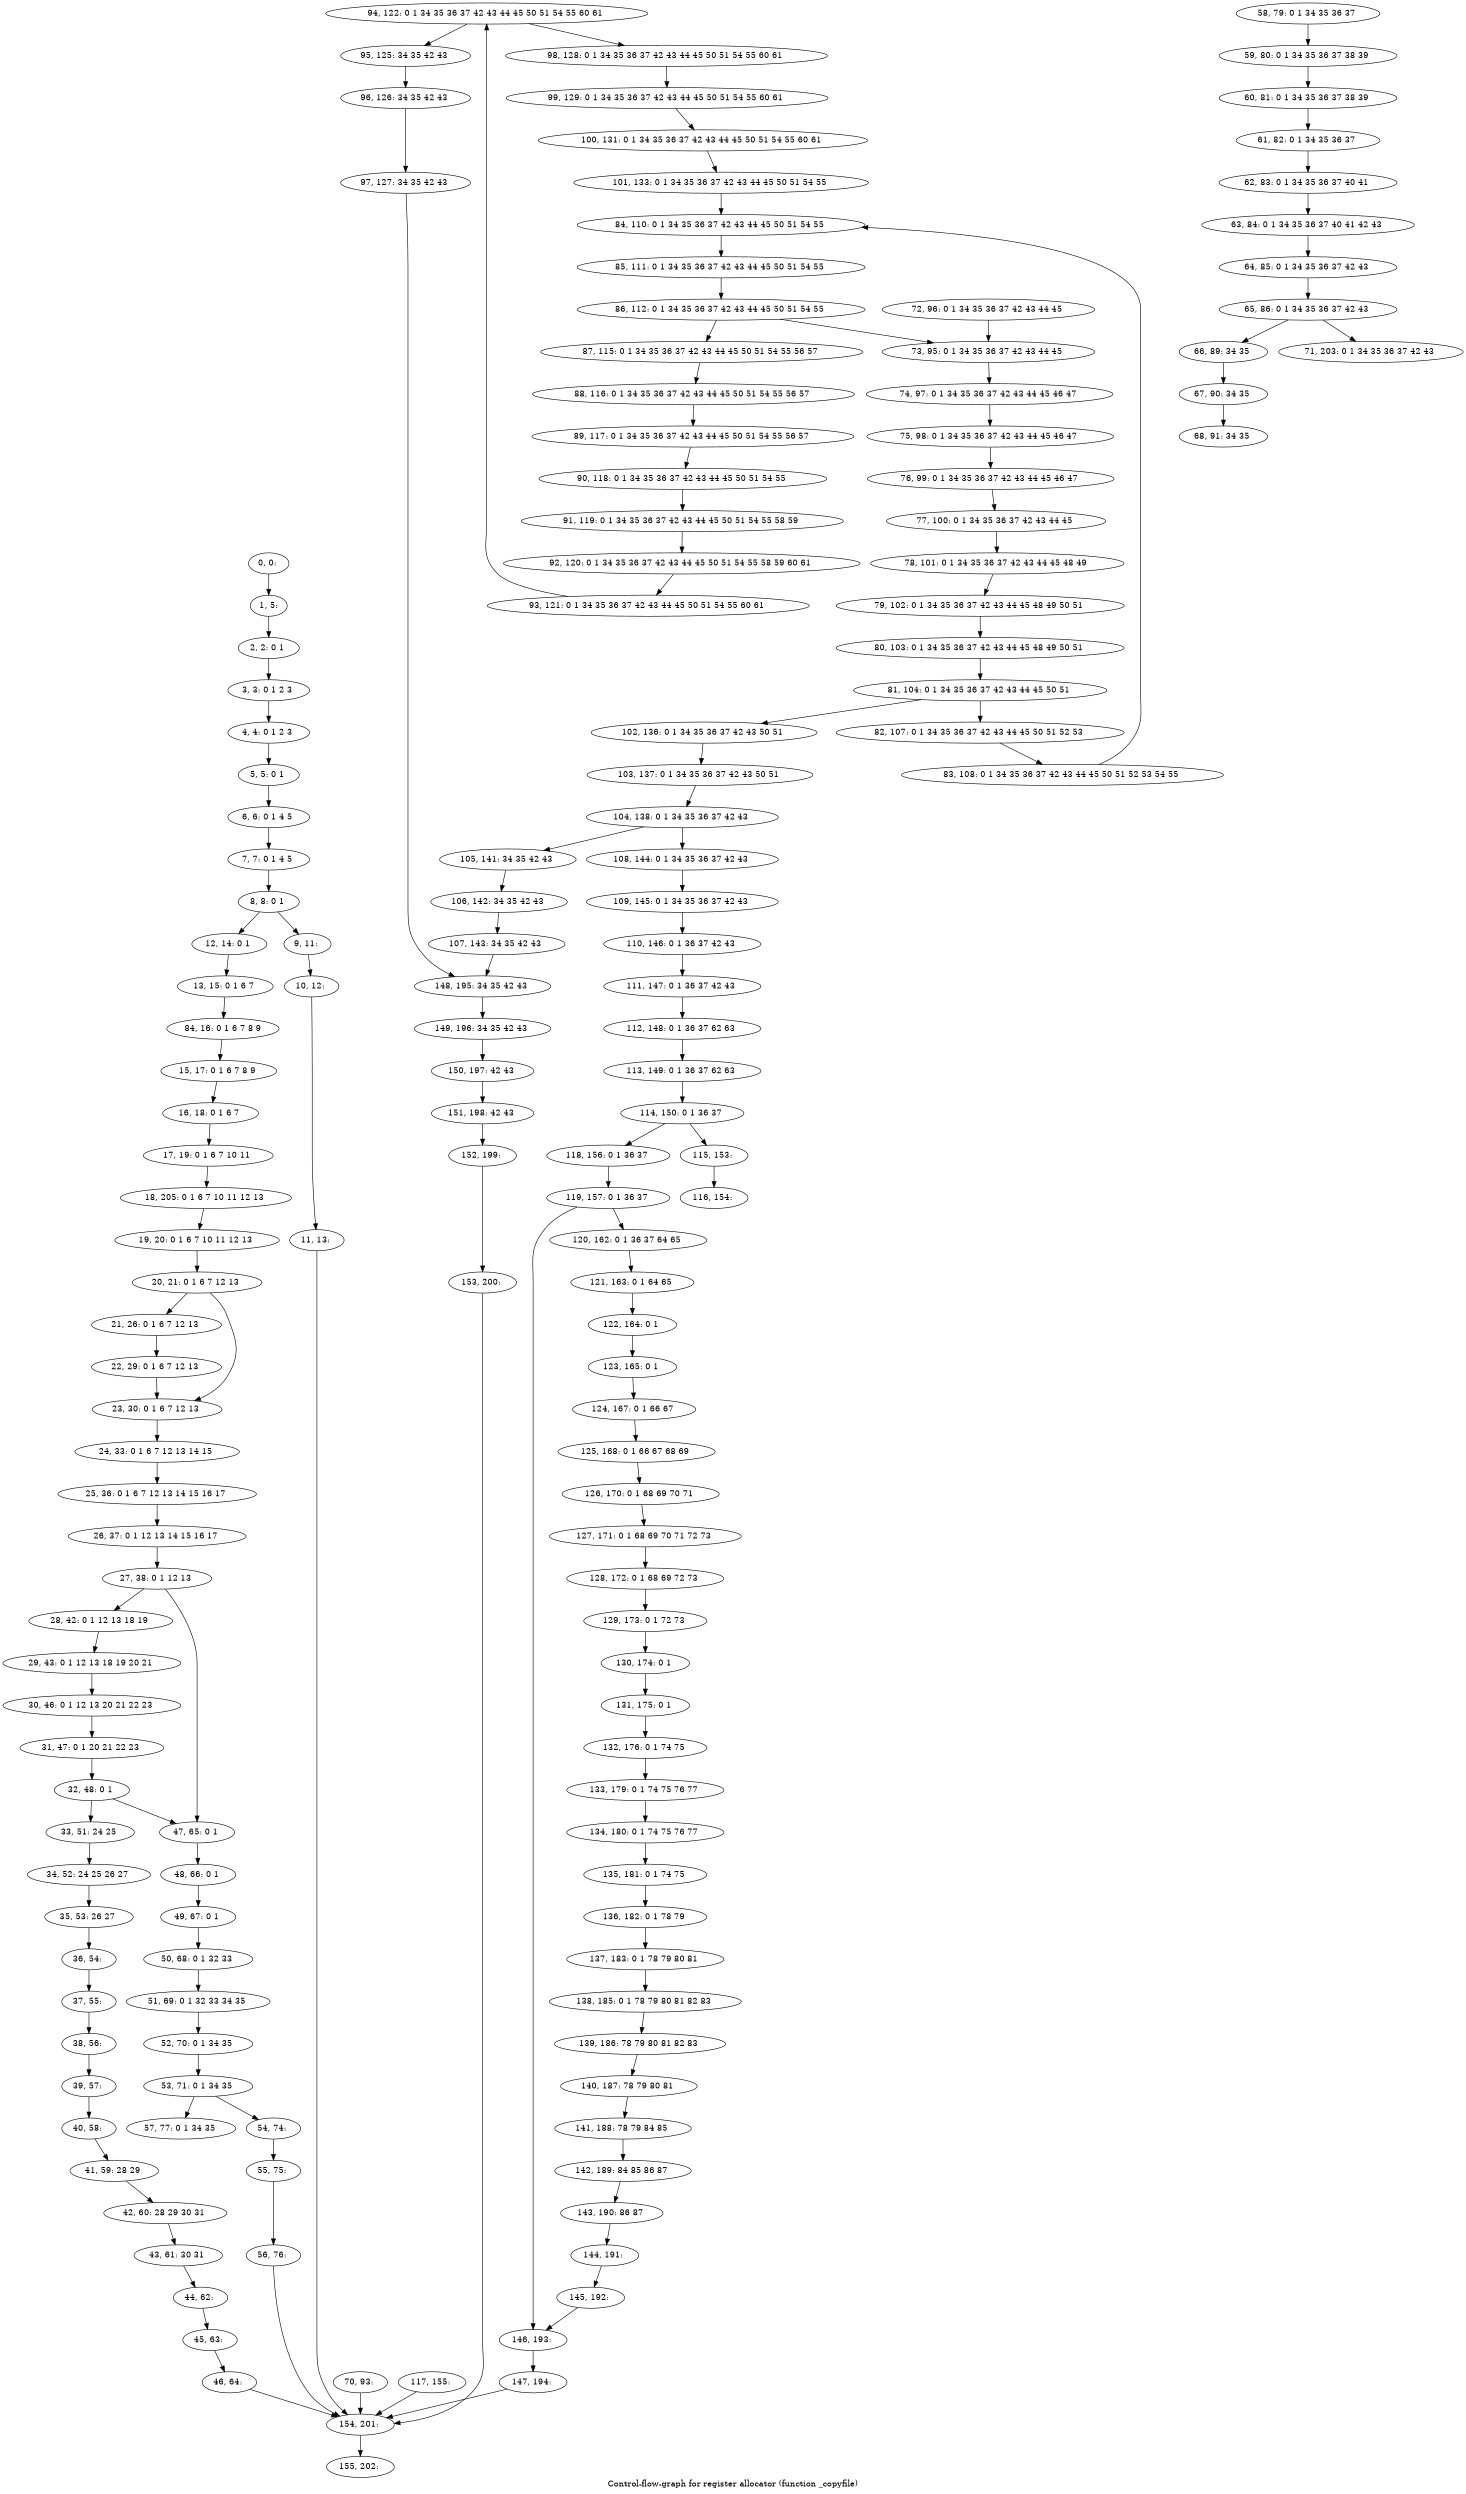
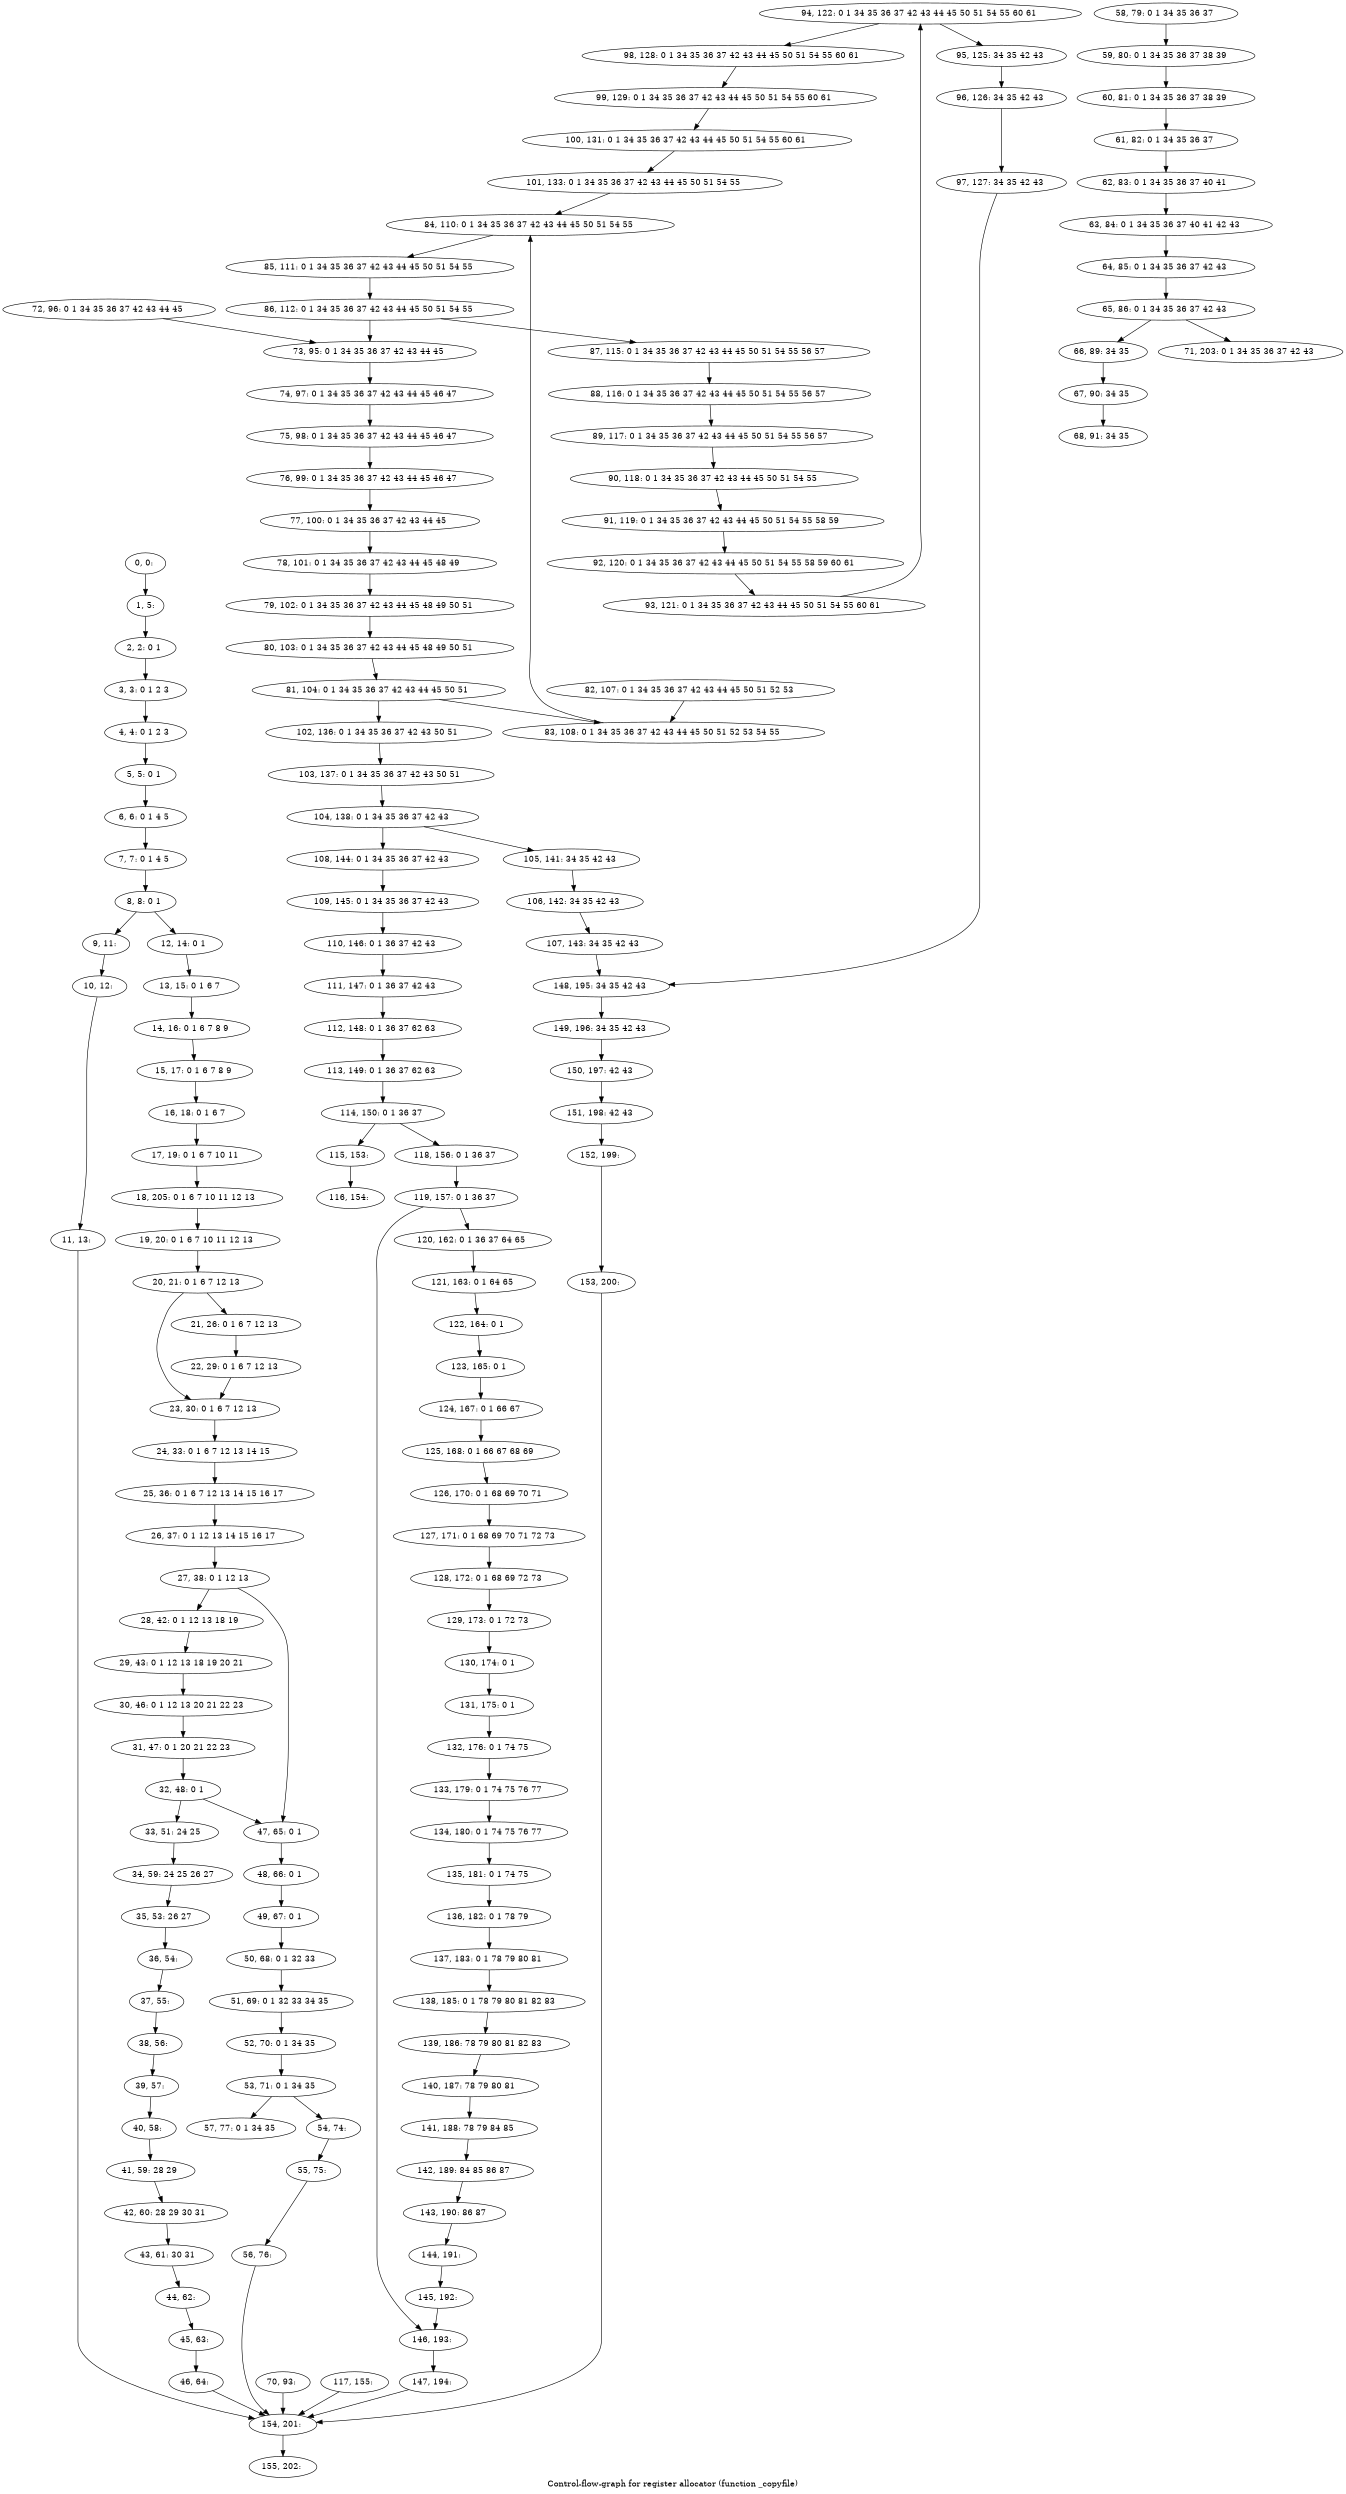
(980, 709) -> (517, 711)
(223, 1029) -> (192, 1029)
(89, 1875) -> (173, 1875)
